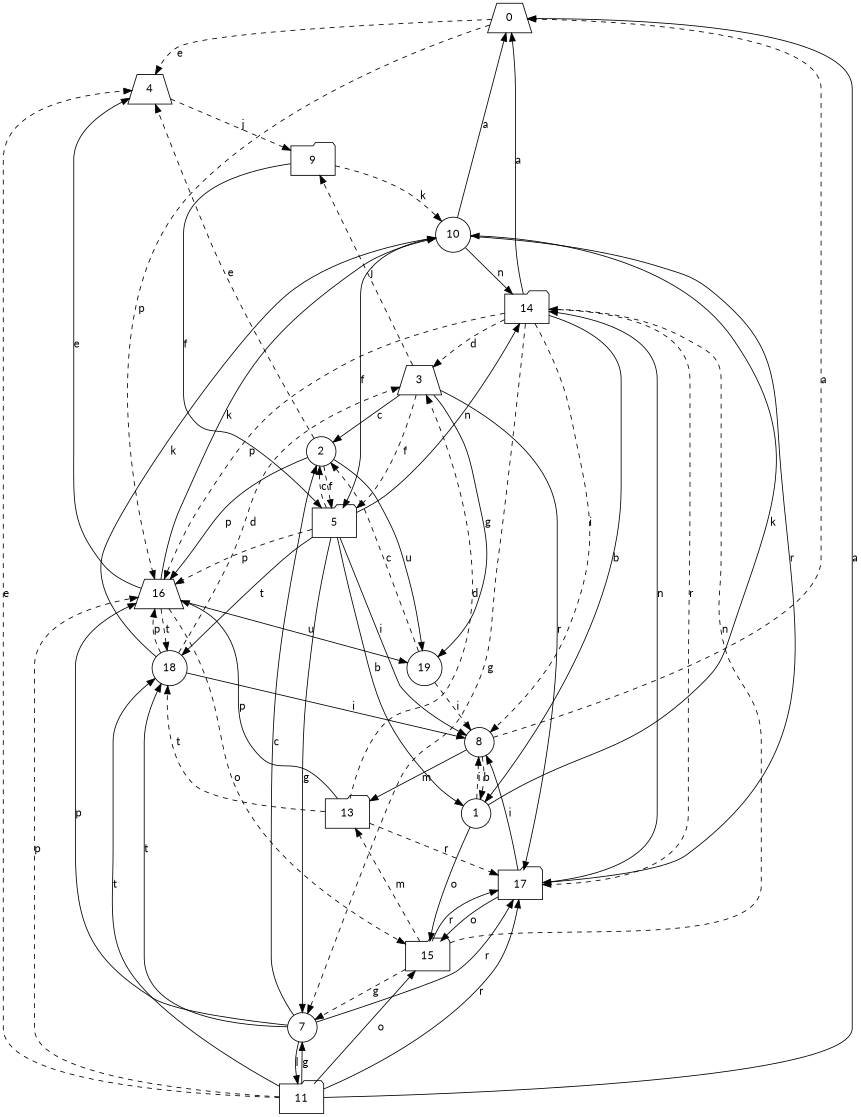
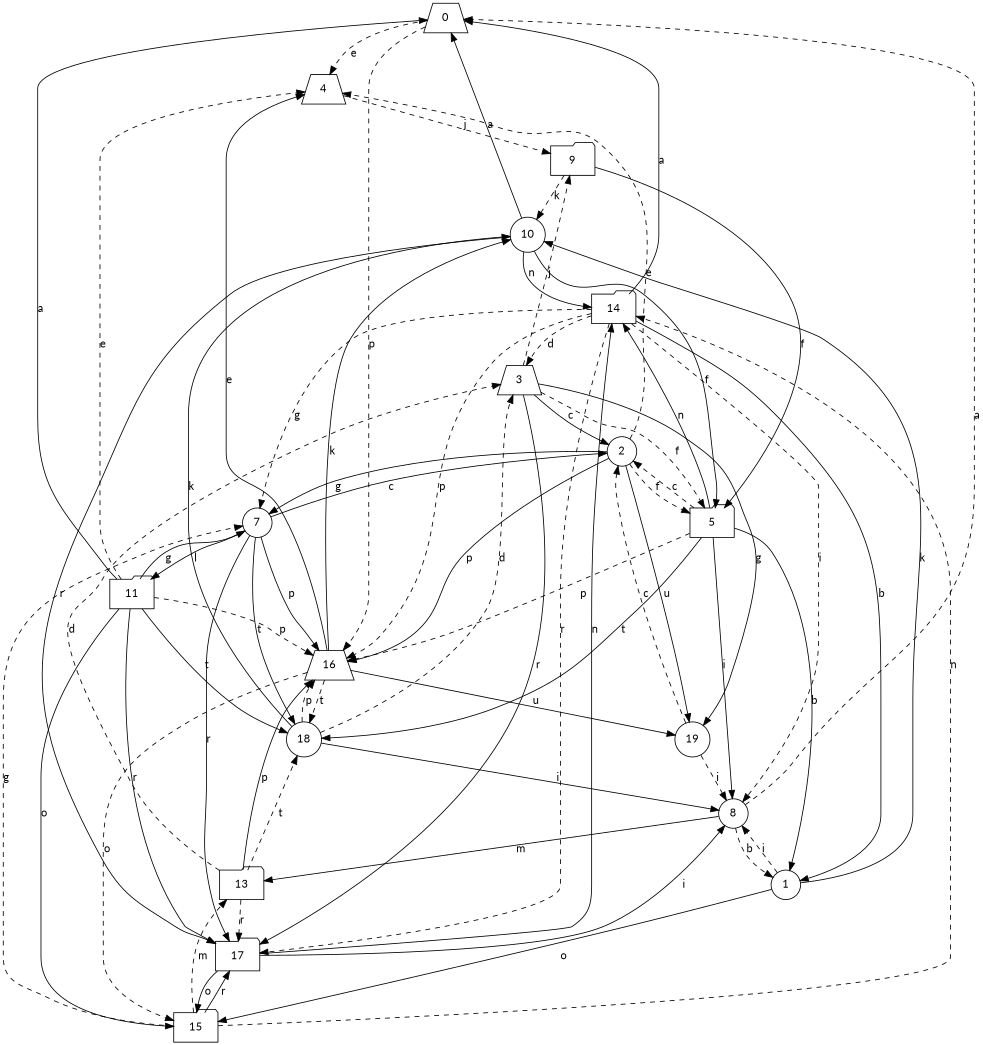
(303, 758) -> (437, 460)
